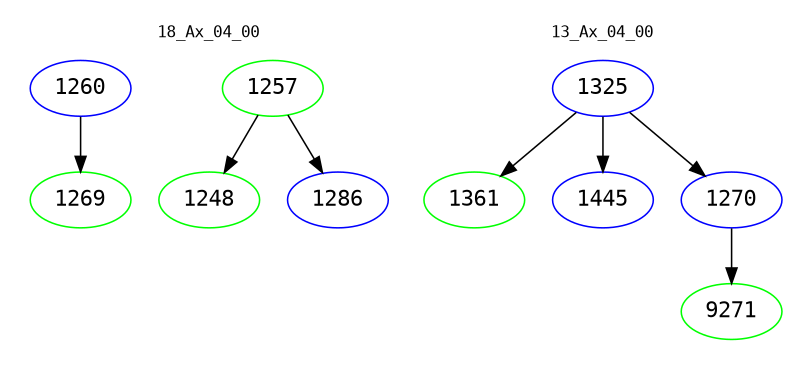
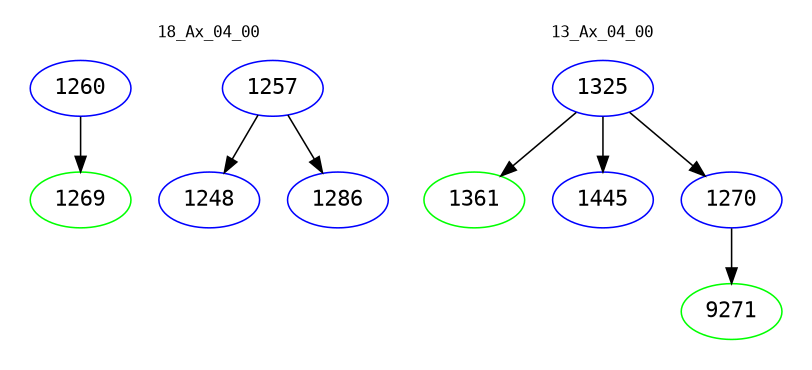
(273, 88) -> (273, 88)
(209, 200) -> (209, 200)
